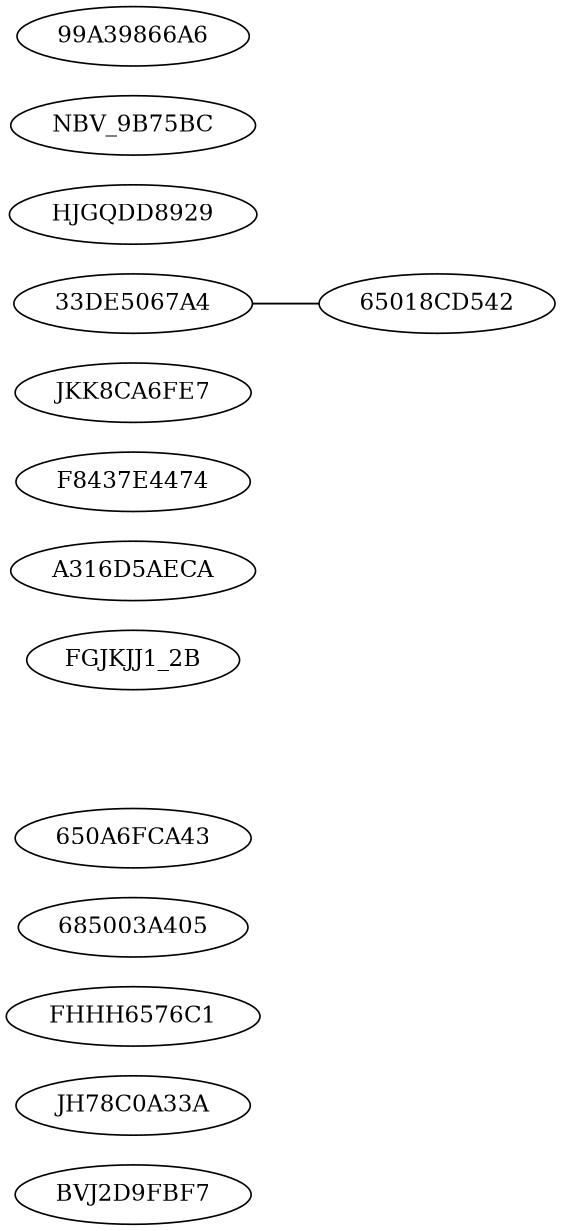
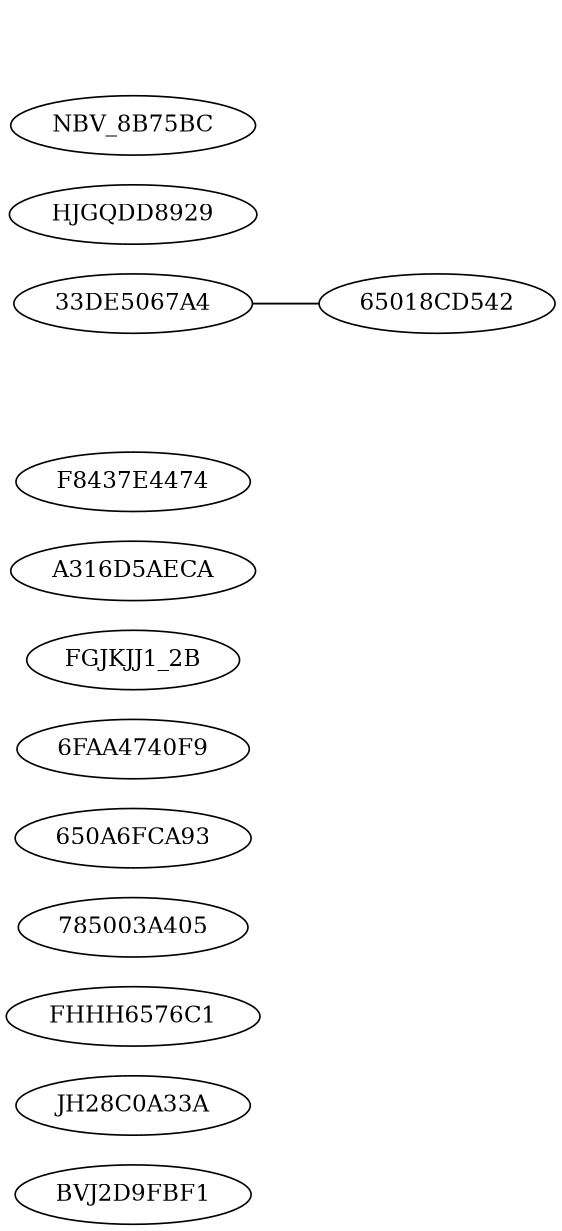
(133, 36) -> none
(133, 125) -> (133, 125)
(133, 393) -> none
none -> (133, 749)
(133, 838) -> (133, 838)
(133, 927) -> (133, 927)
(133, 1106) -> (133, 1106)
(133, 1195) -> (133, 1195)
